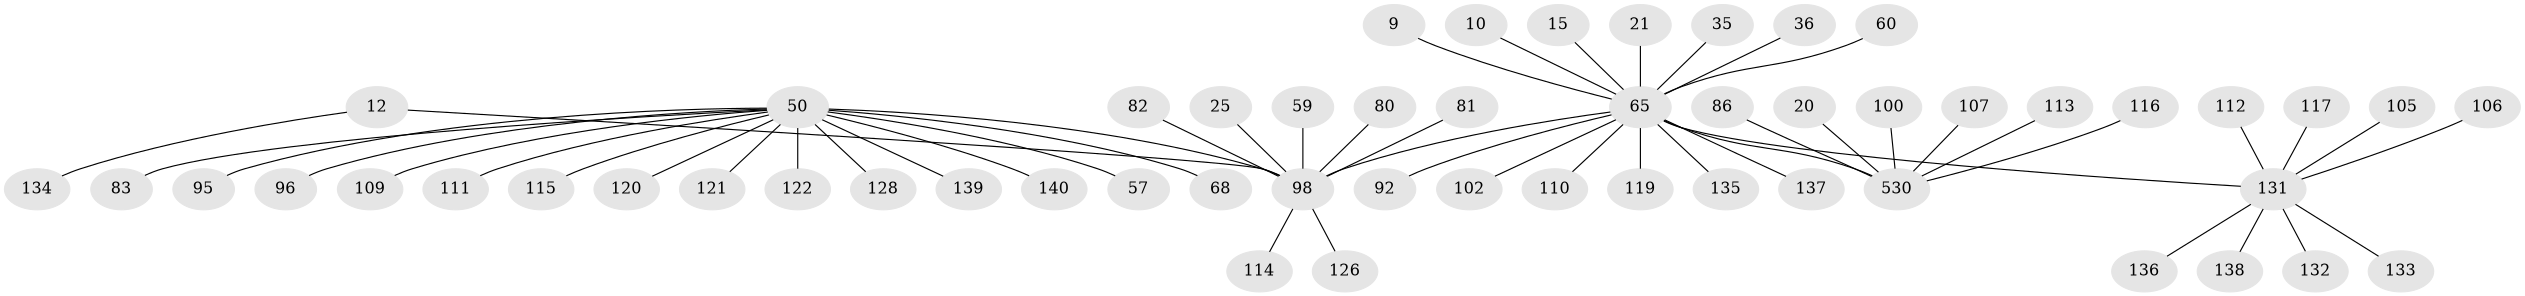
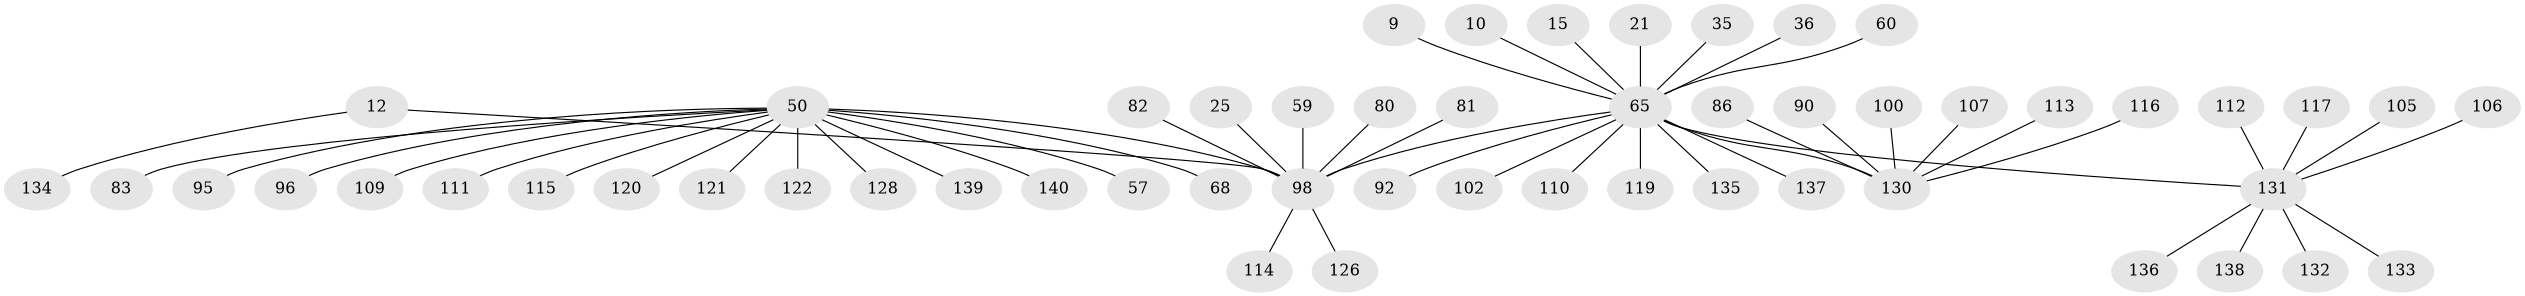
(1805, 107) -> (1805, 107)
(1897, 189) -> (1897, 189)
